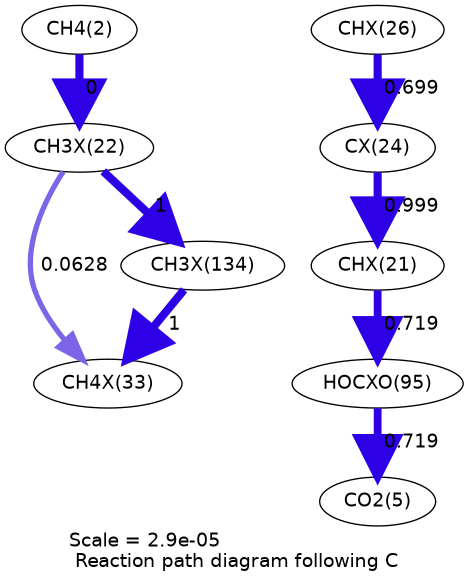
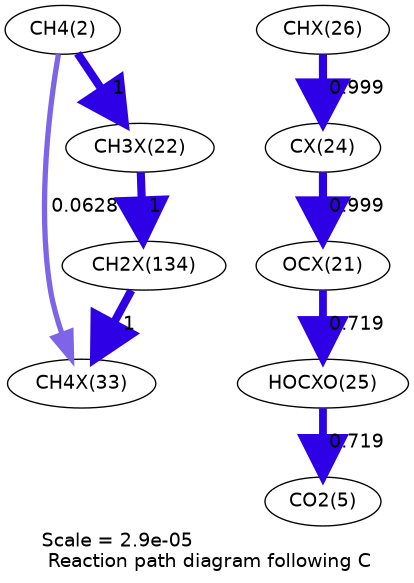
(89, 89) -> (116, 89)
(409, 89) -> (354, 89)
(31, 257) -> (45, 195)
(203, 266) -> (144, 266)
(378, 266) -> (323, 266)
(378, 384) -> (323, 384)
